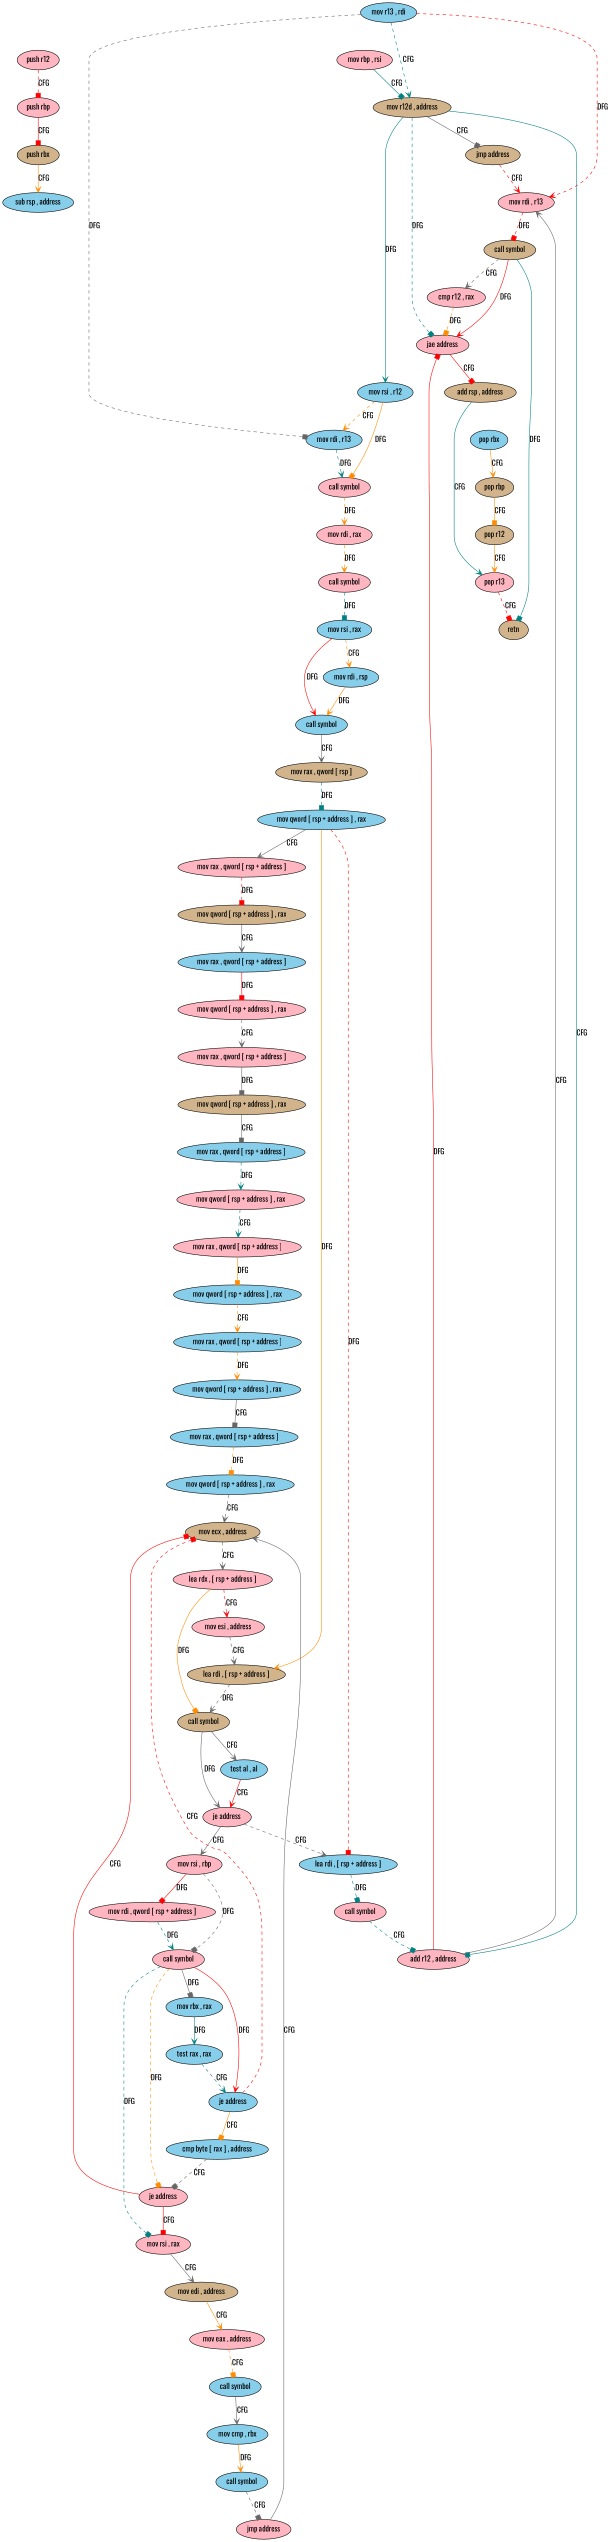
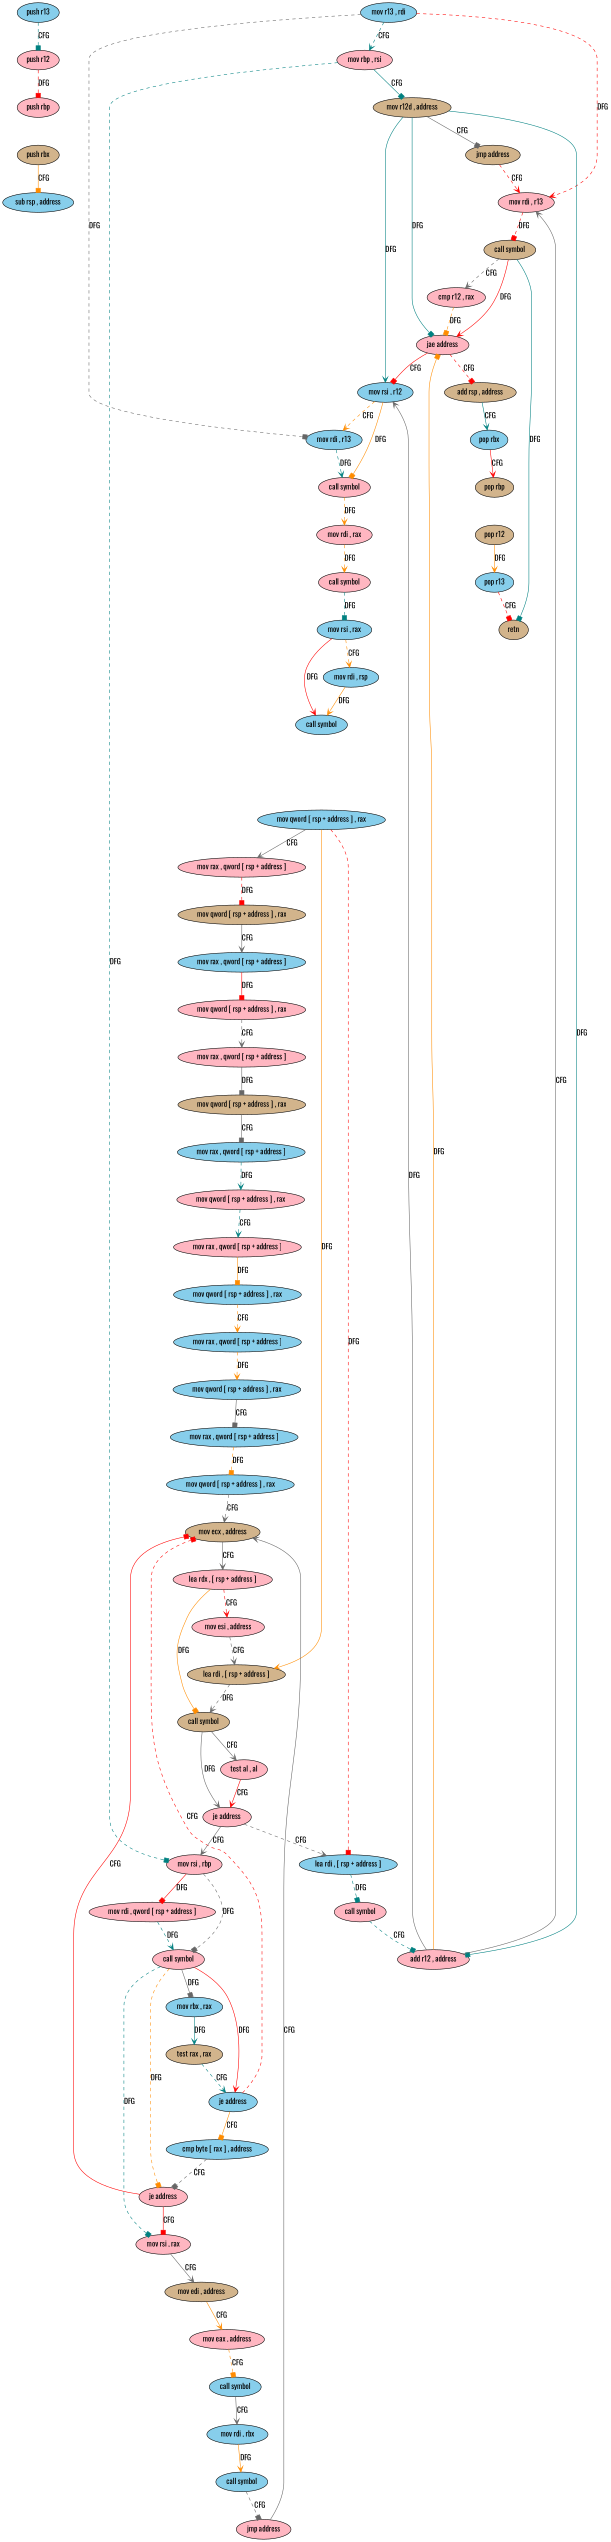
none -> (38, 13)
(400, 57) -> (378, 34)
(44, 84) -> (44, 84)
(38, 129) -> none
(38, 176) -> (38, 176)
(412, 227) -> (412, 227)
none -> (410, 364)
(460, 366) -> (460, 366)
(491, 461) -> (491, 461)
(454, 489) -> (484, 413)
(495, 508) -> none
(500, 559) -> (500, 559)
(495, 582) -> (495, 582)
(321, 772) -> none
none -> (110, 881)
(582, 1034) -> (582, 1034)
(433, 1154) -> (433, 1154)
none -> (409, 1178)
(223, 1553) -> (223, 1553)
(244, 1770) -> (244, 1770)
(194, 2055) -> (194, 2055)
(237, 2434) -> (237, 2434)
